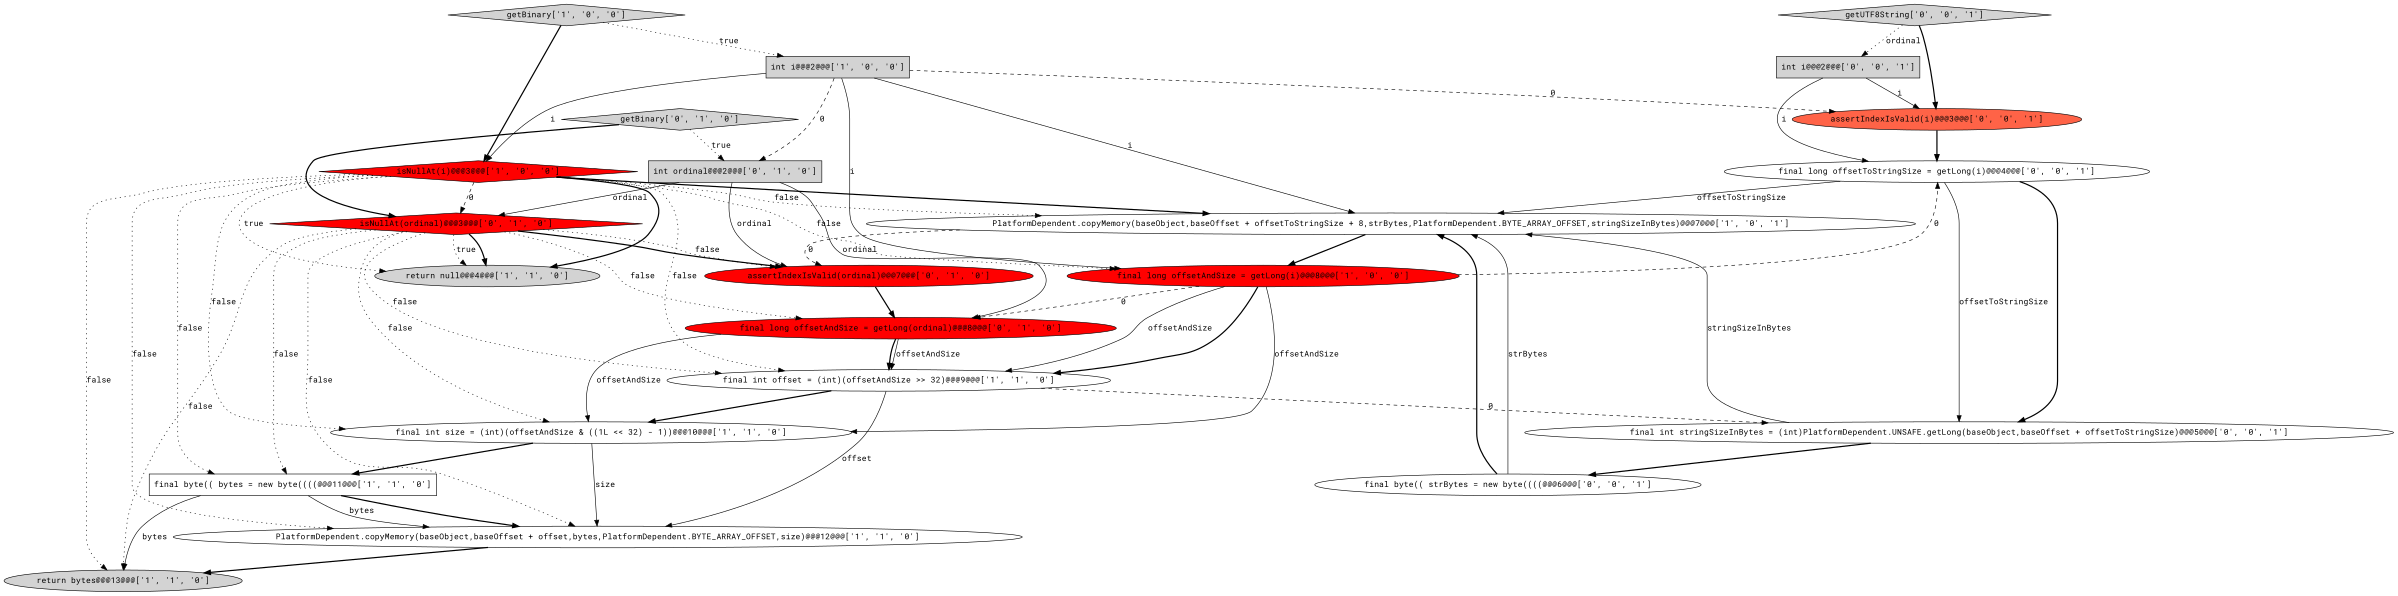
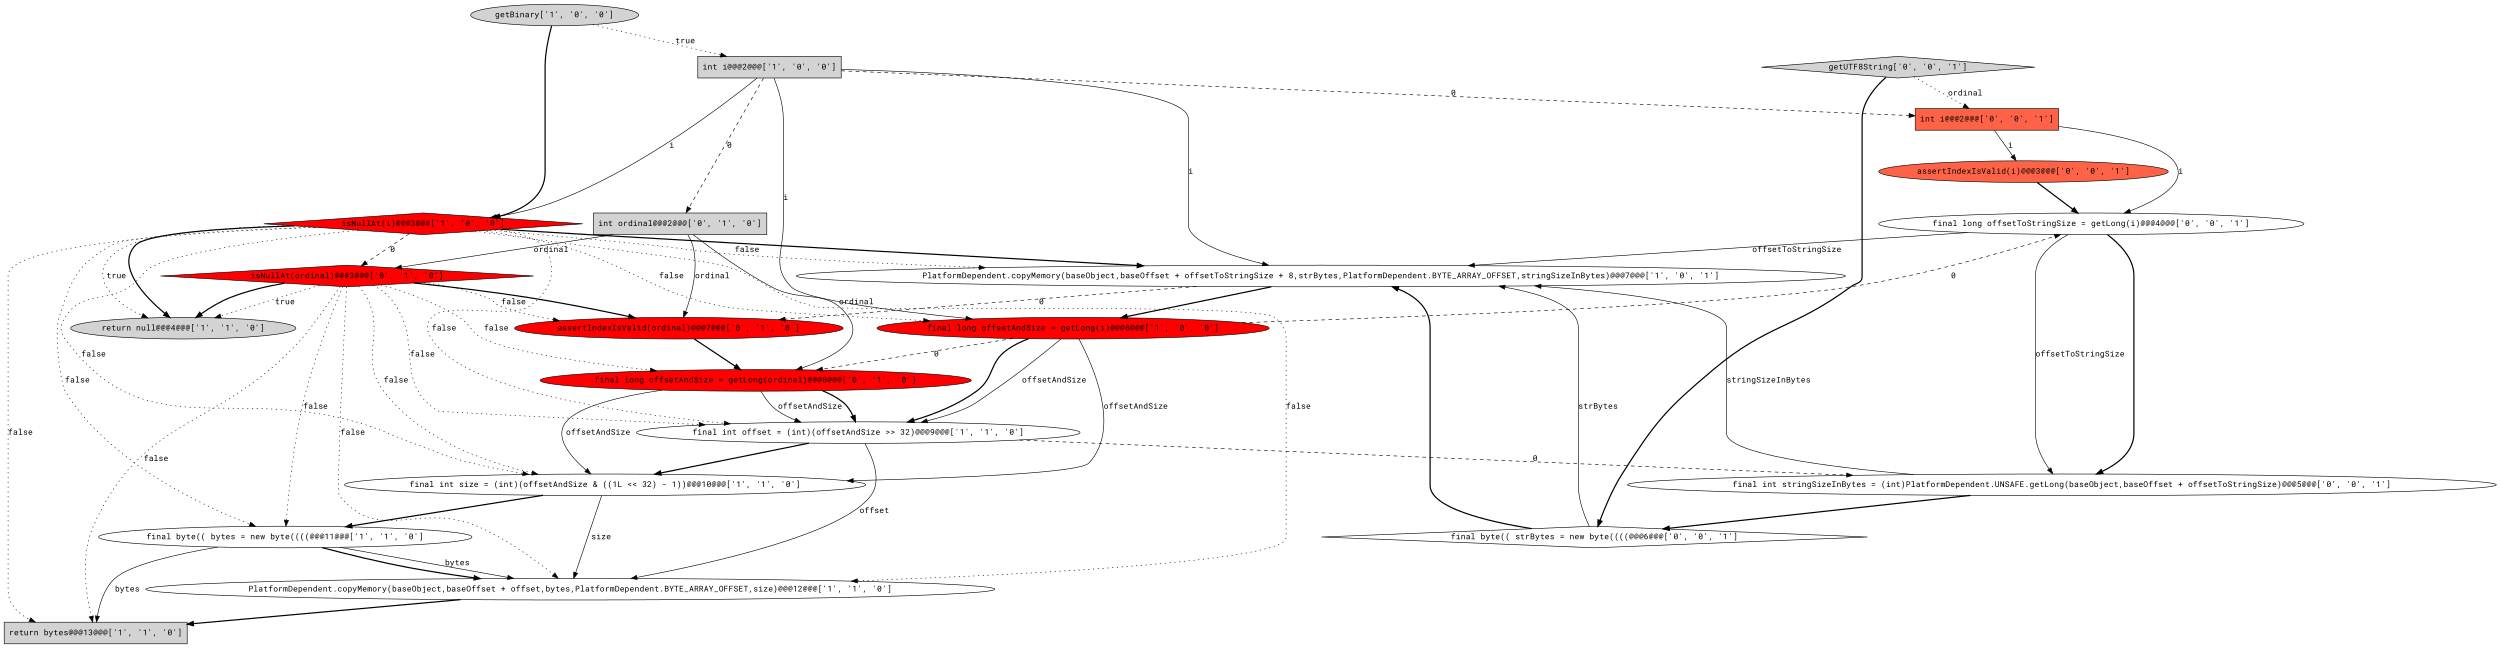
(567, 15) -> (555, 15)
(1929, 63) -> (1796, 320)
(1848, 67) -> (1987, 119)
(1370, 89) -> (1375, 93)
(680, 119) -> none
(293, 485) -> (285, 537)
(1508, 485) -> (1595, 537)
(123, 581) -> (96, 633)
